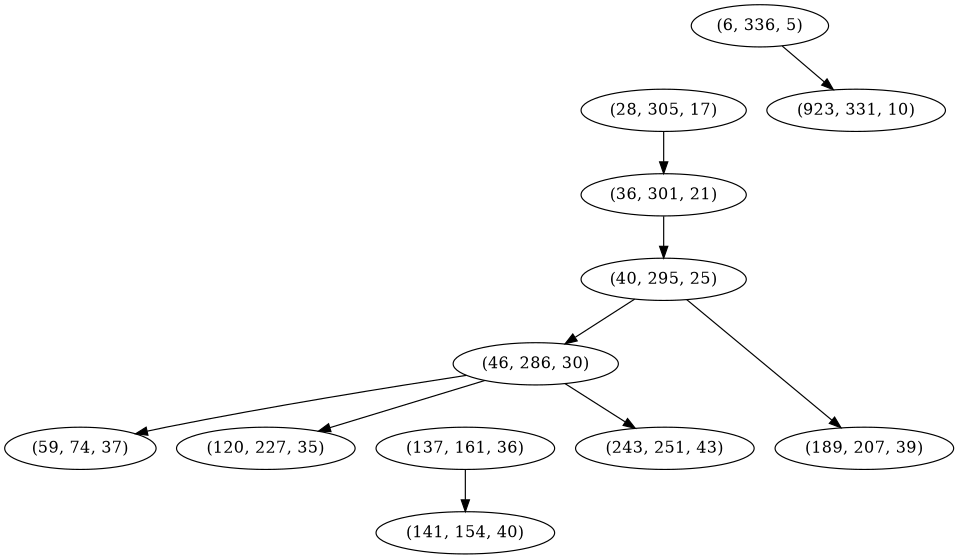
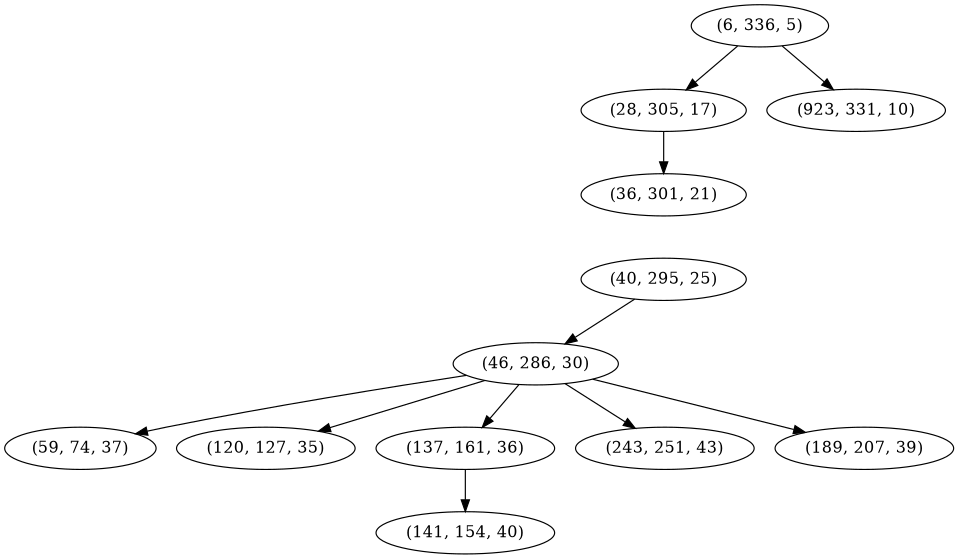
none -> (716, 64)
(664, 231) -> none
(759, 360) -> (693, 404)
none -> (504, 402)
(266, 448) -> (266, 448)
